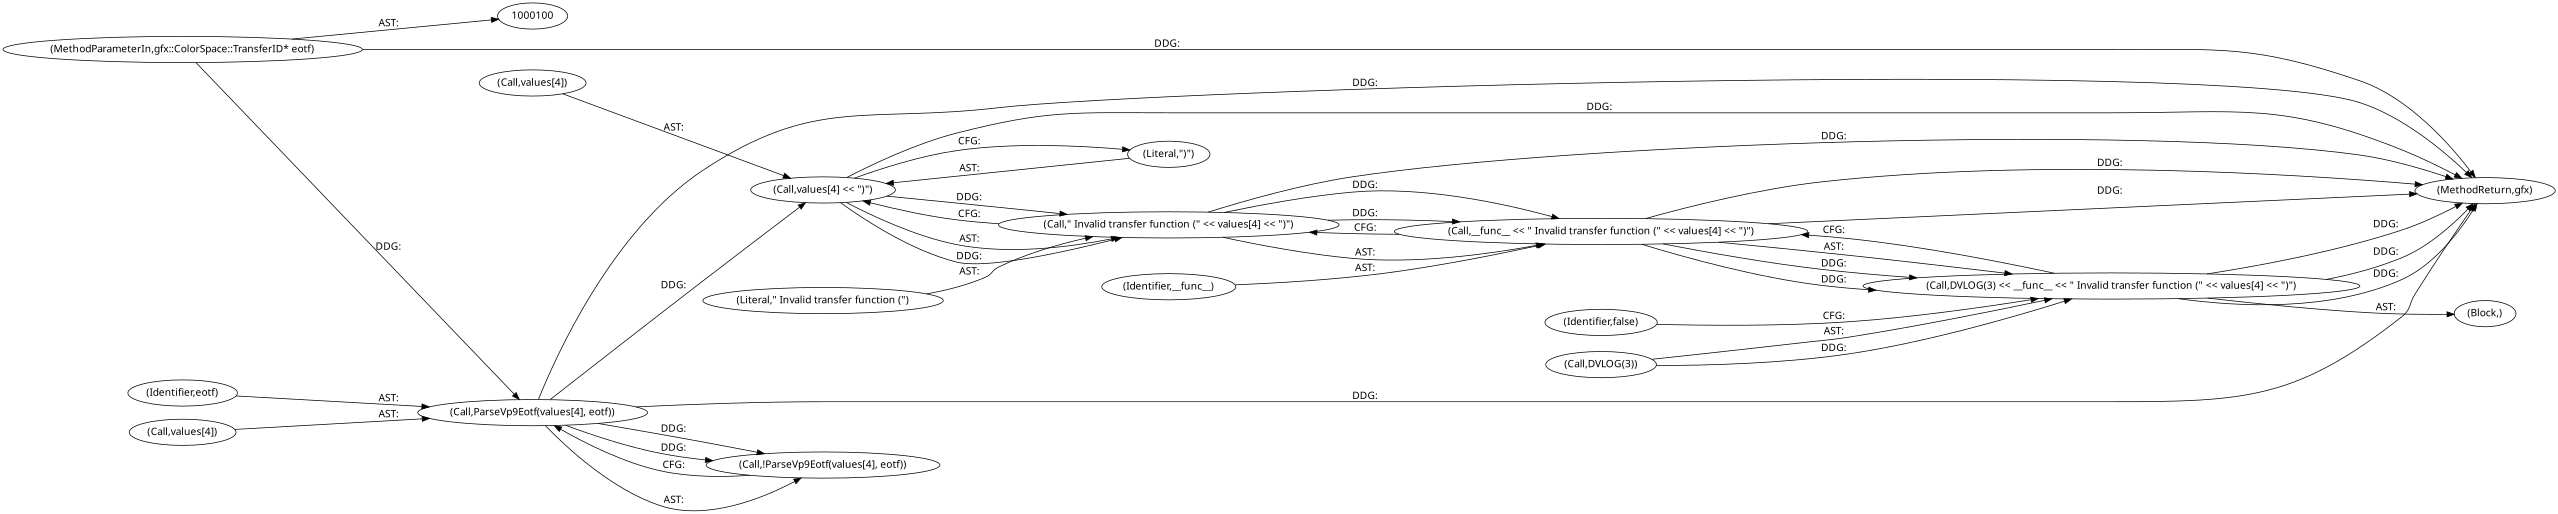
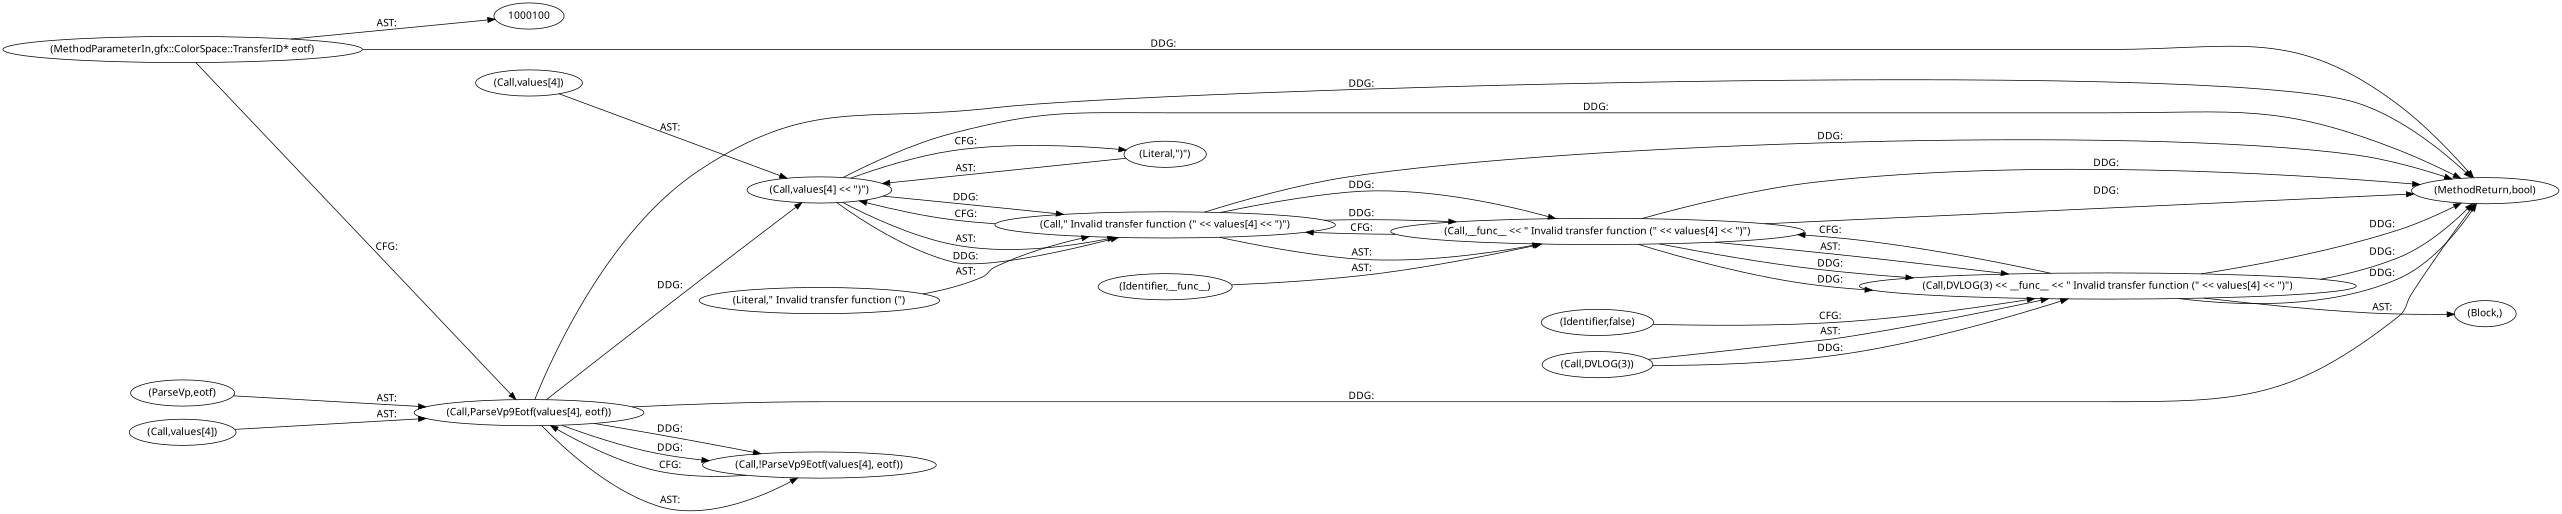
(2485, 191) -> (2485, 191)
(390, 247) -> (388, 247)
(183, 393) -> (183, 393)
